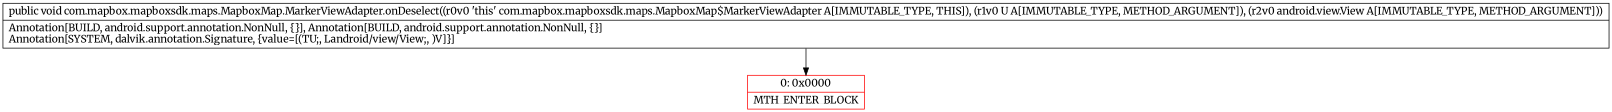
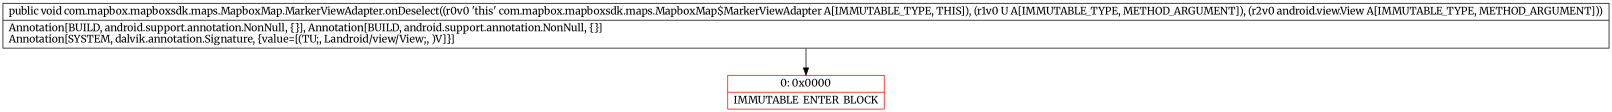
(806, 100) -> (806, 100)
